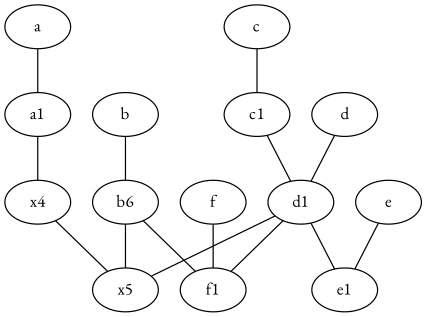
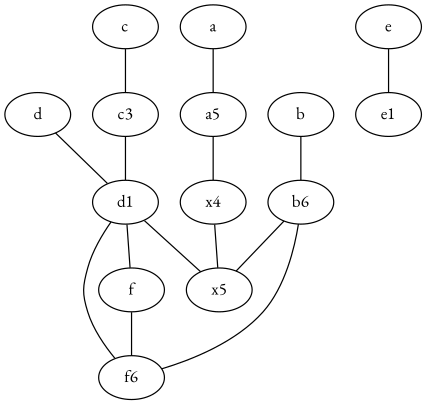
(38, 114) -> (213, 114)
(257, 114) -> (125, 114)
(323, 246) -> (129, 246)
(213, 290) -> (132, 378)
